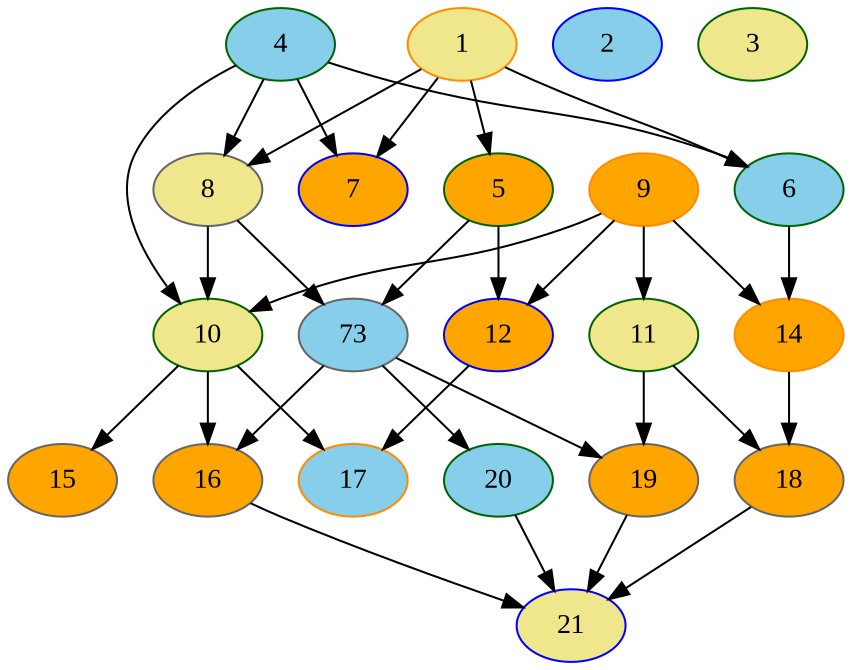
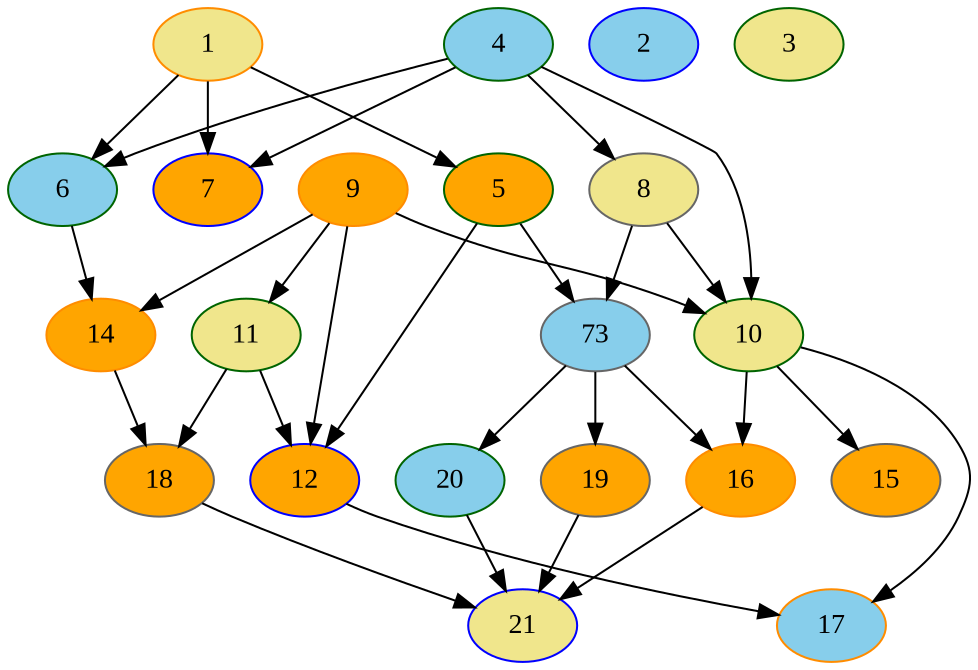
(344, 112) -> none
(644, 398) -> (272, 398)
(208, 480) -> (741, 480)
